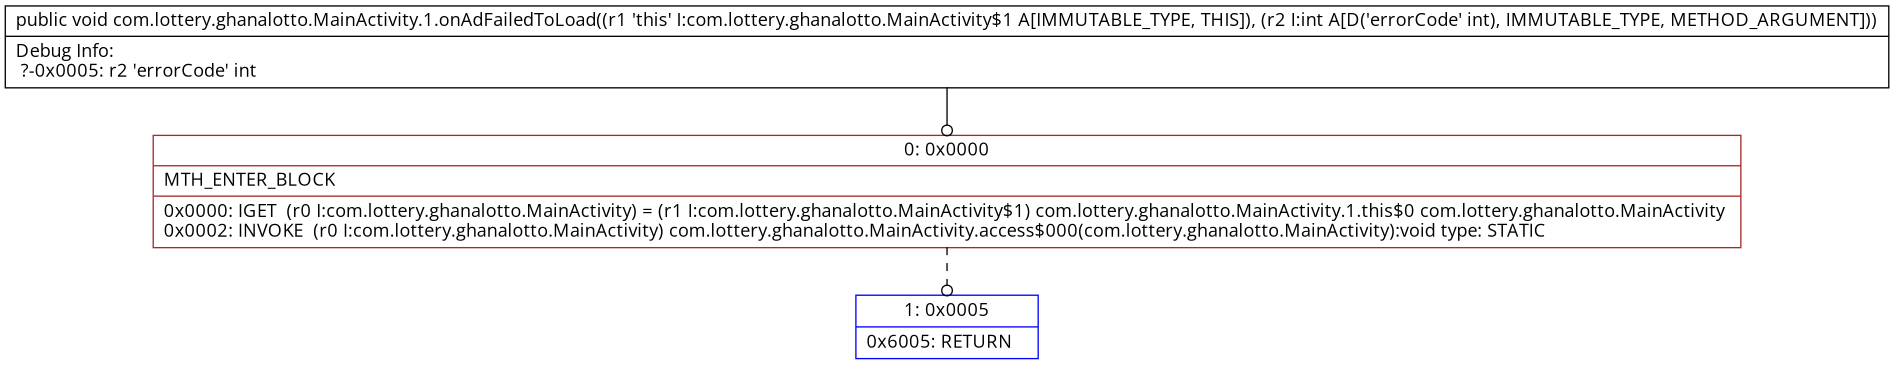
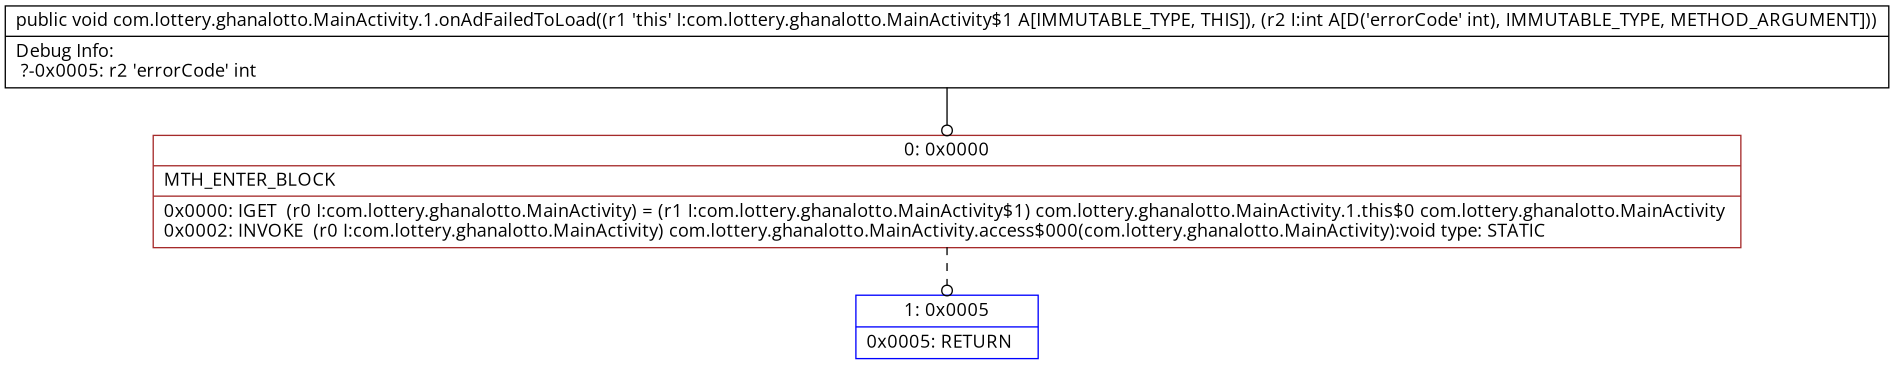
(947, 342) -> (947, 342)
